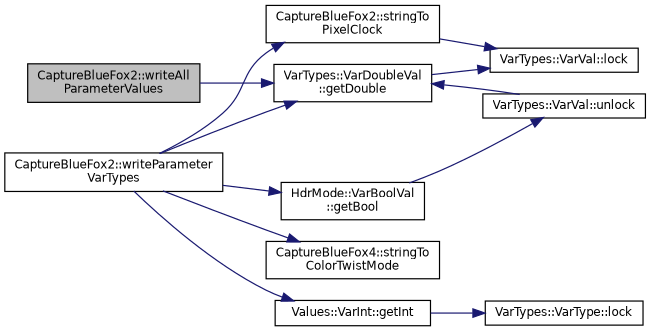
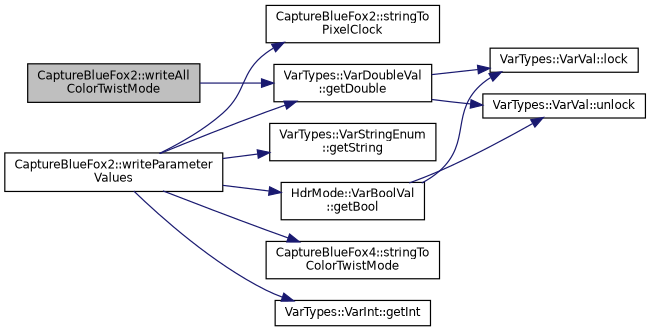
(462, 43) -> (460, 133)
(114, 83) -> (114, 83)
(482, 89) -> (451, 102)
none -> (353, 142)
(114, 172) -> (114, 172)
(353, 313) -> (353, 313)
(564, 313) -> none
